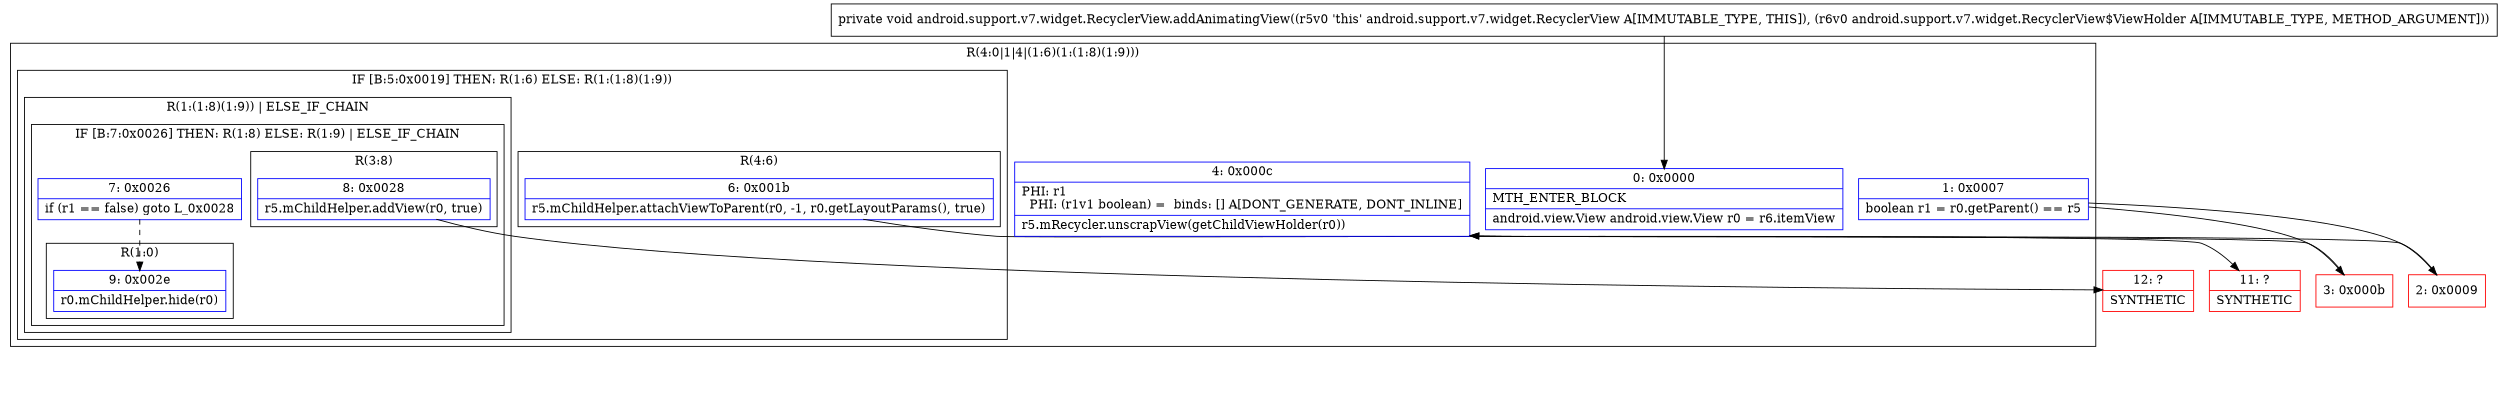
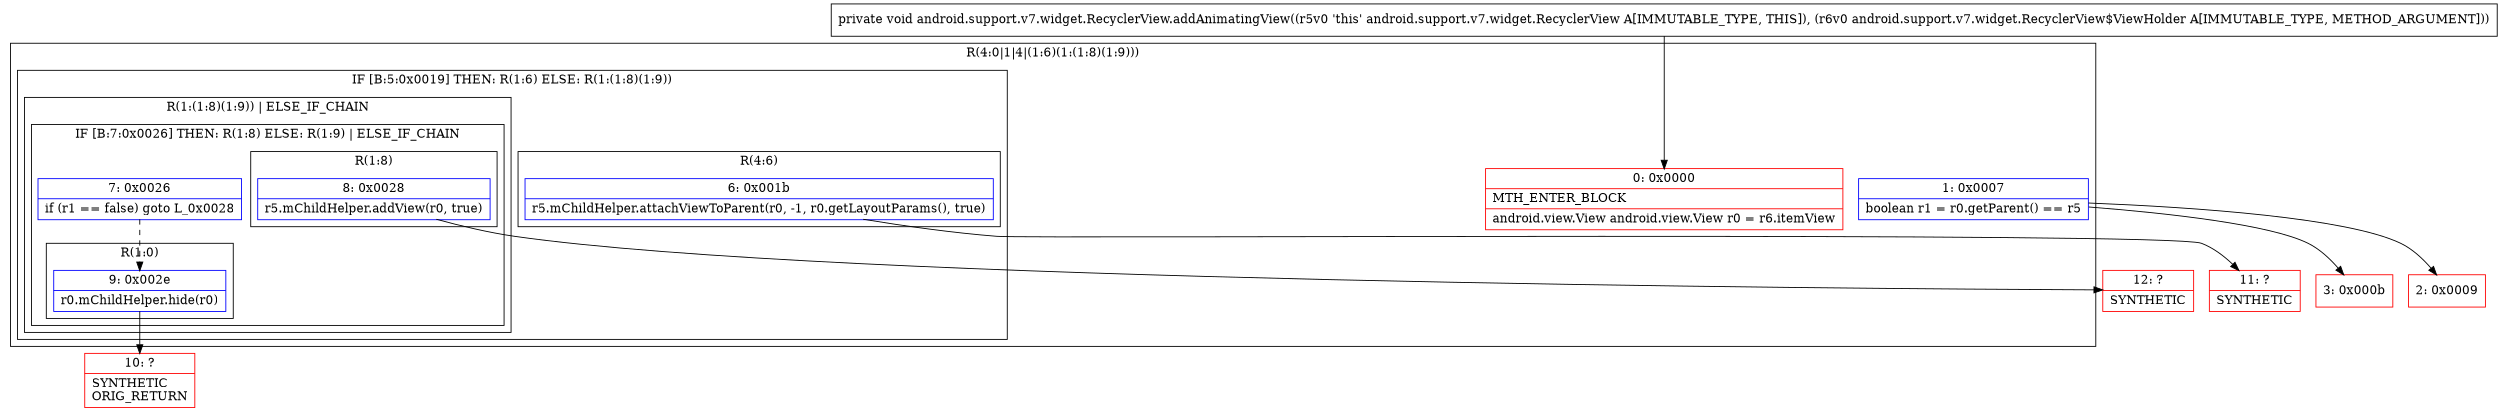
(374, 162) -> (374, 162)
(1242, 199) -> none
(1664, 199) -> (1664, 199)
none -> (140, 380)
